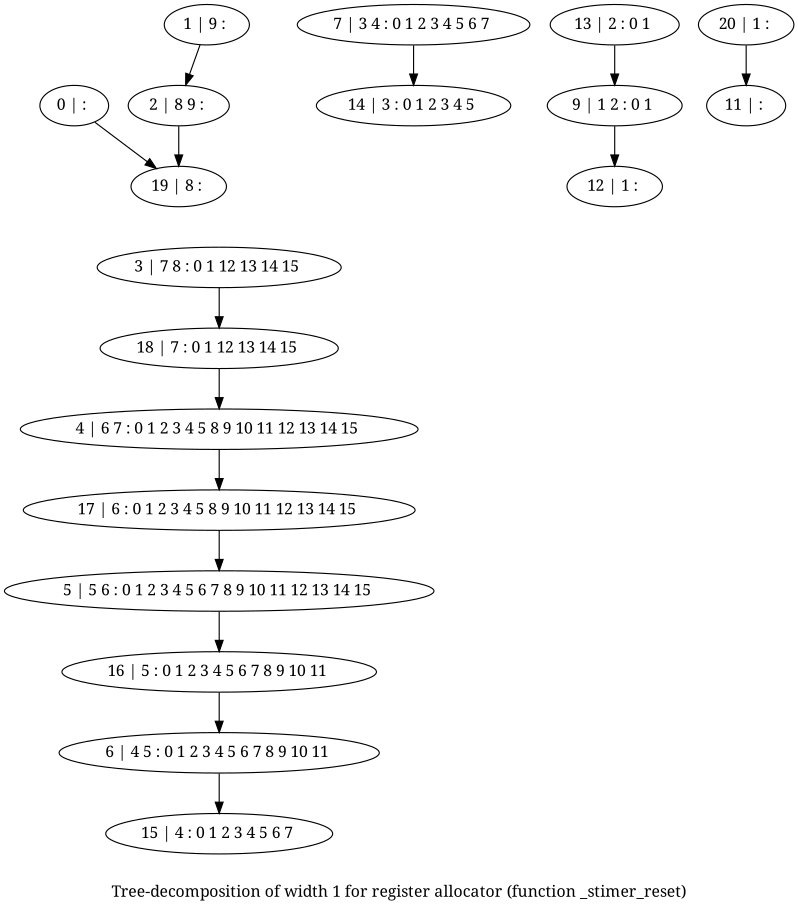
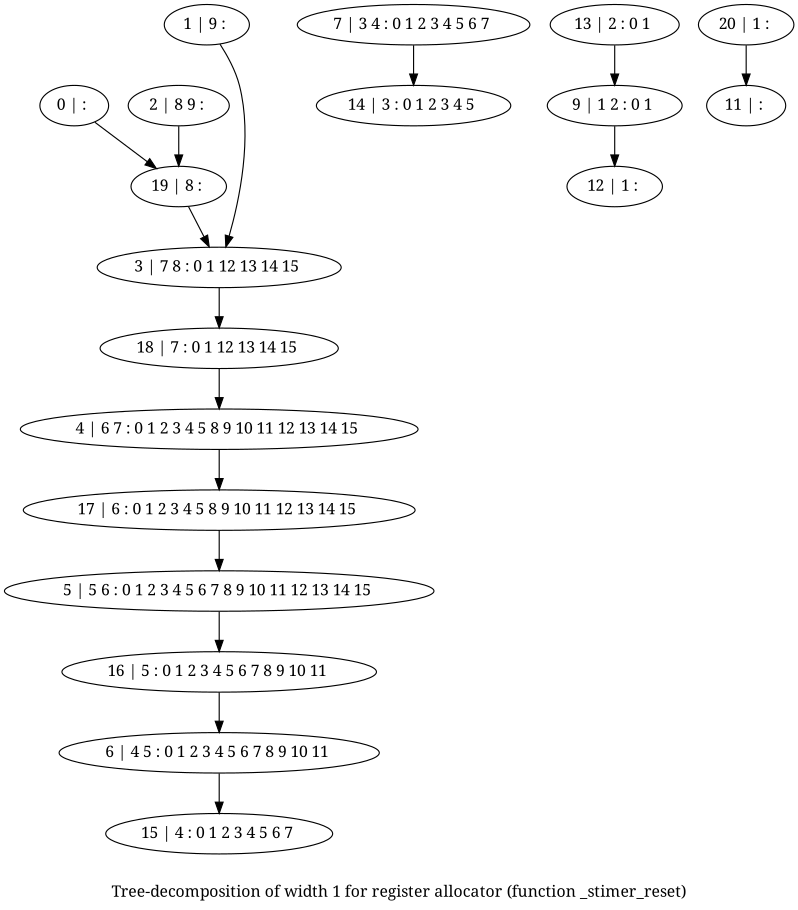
(195, 60) -> (245, 138)
none -> (196, 222)
